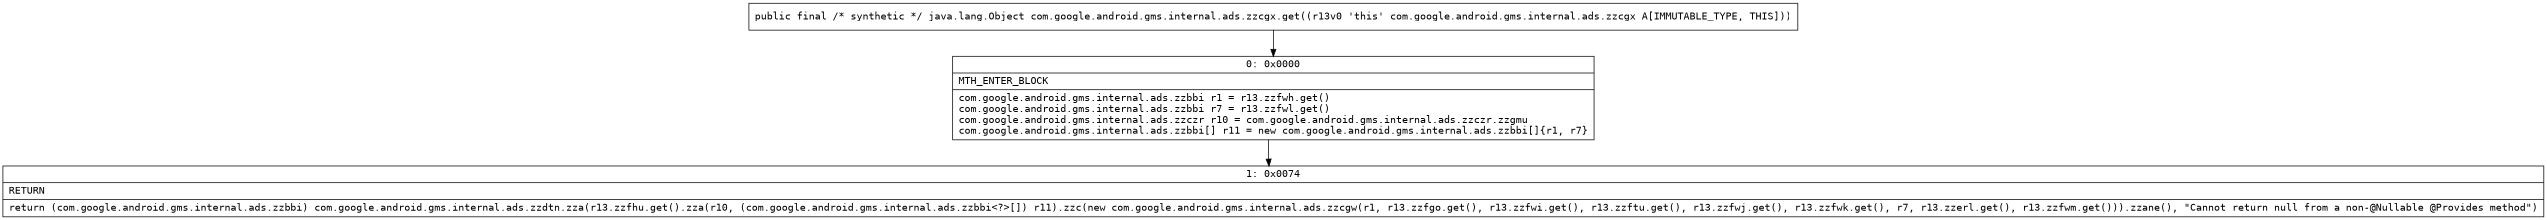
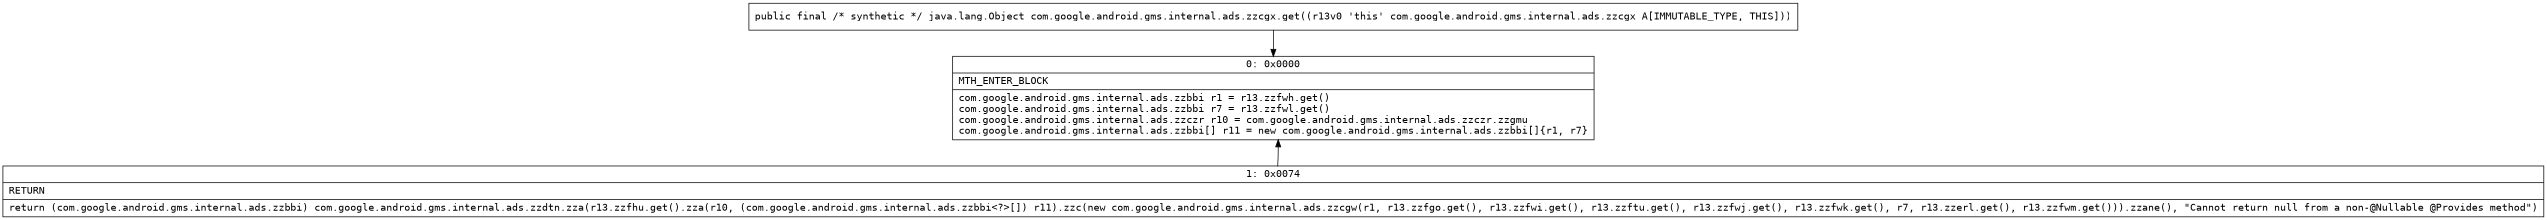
(1268, 149) -> (1278, 157)
